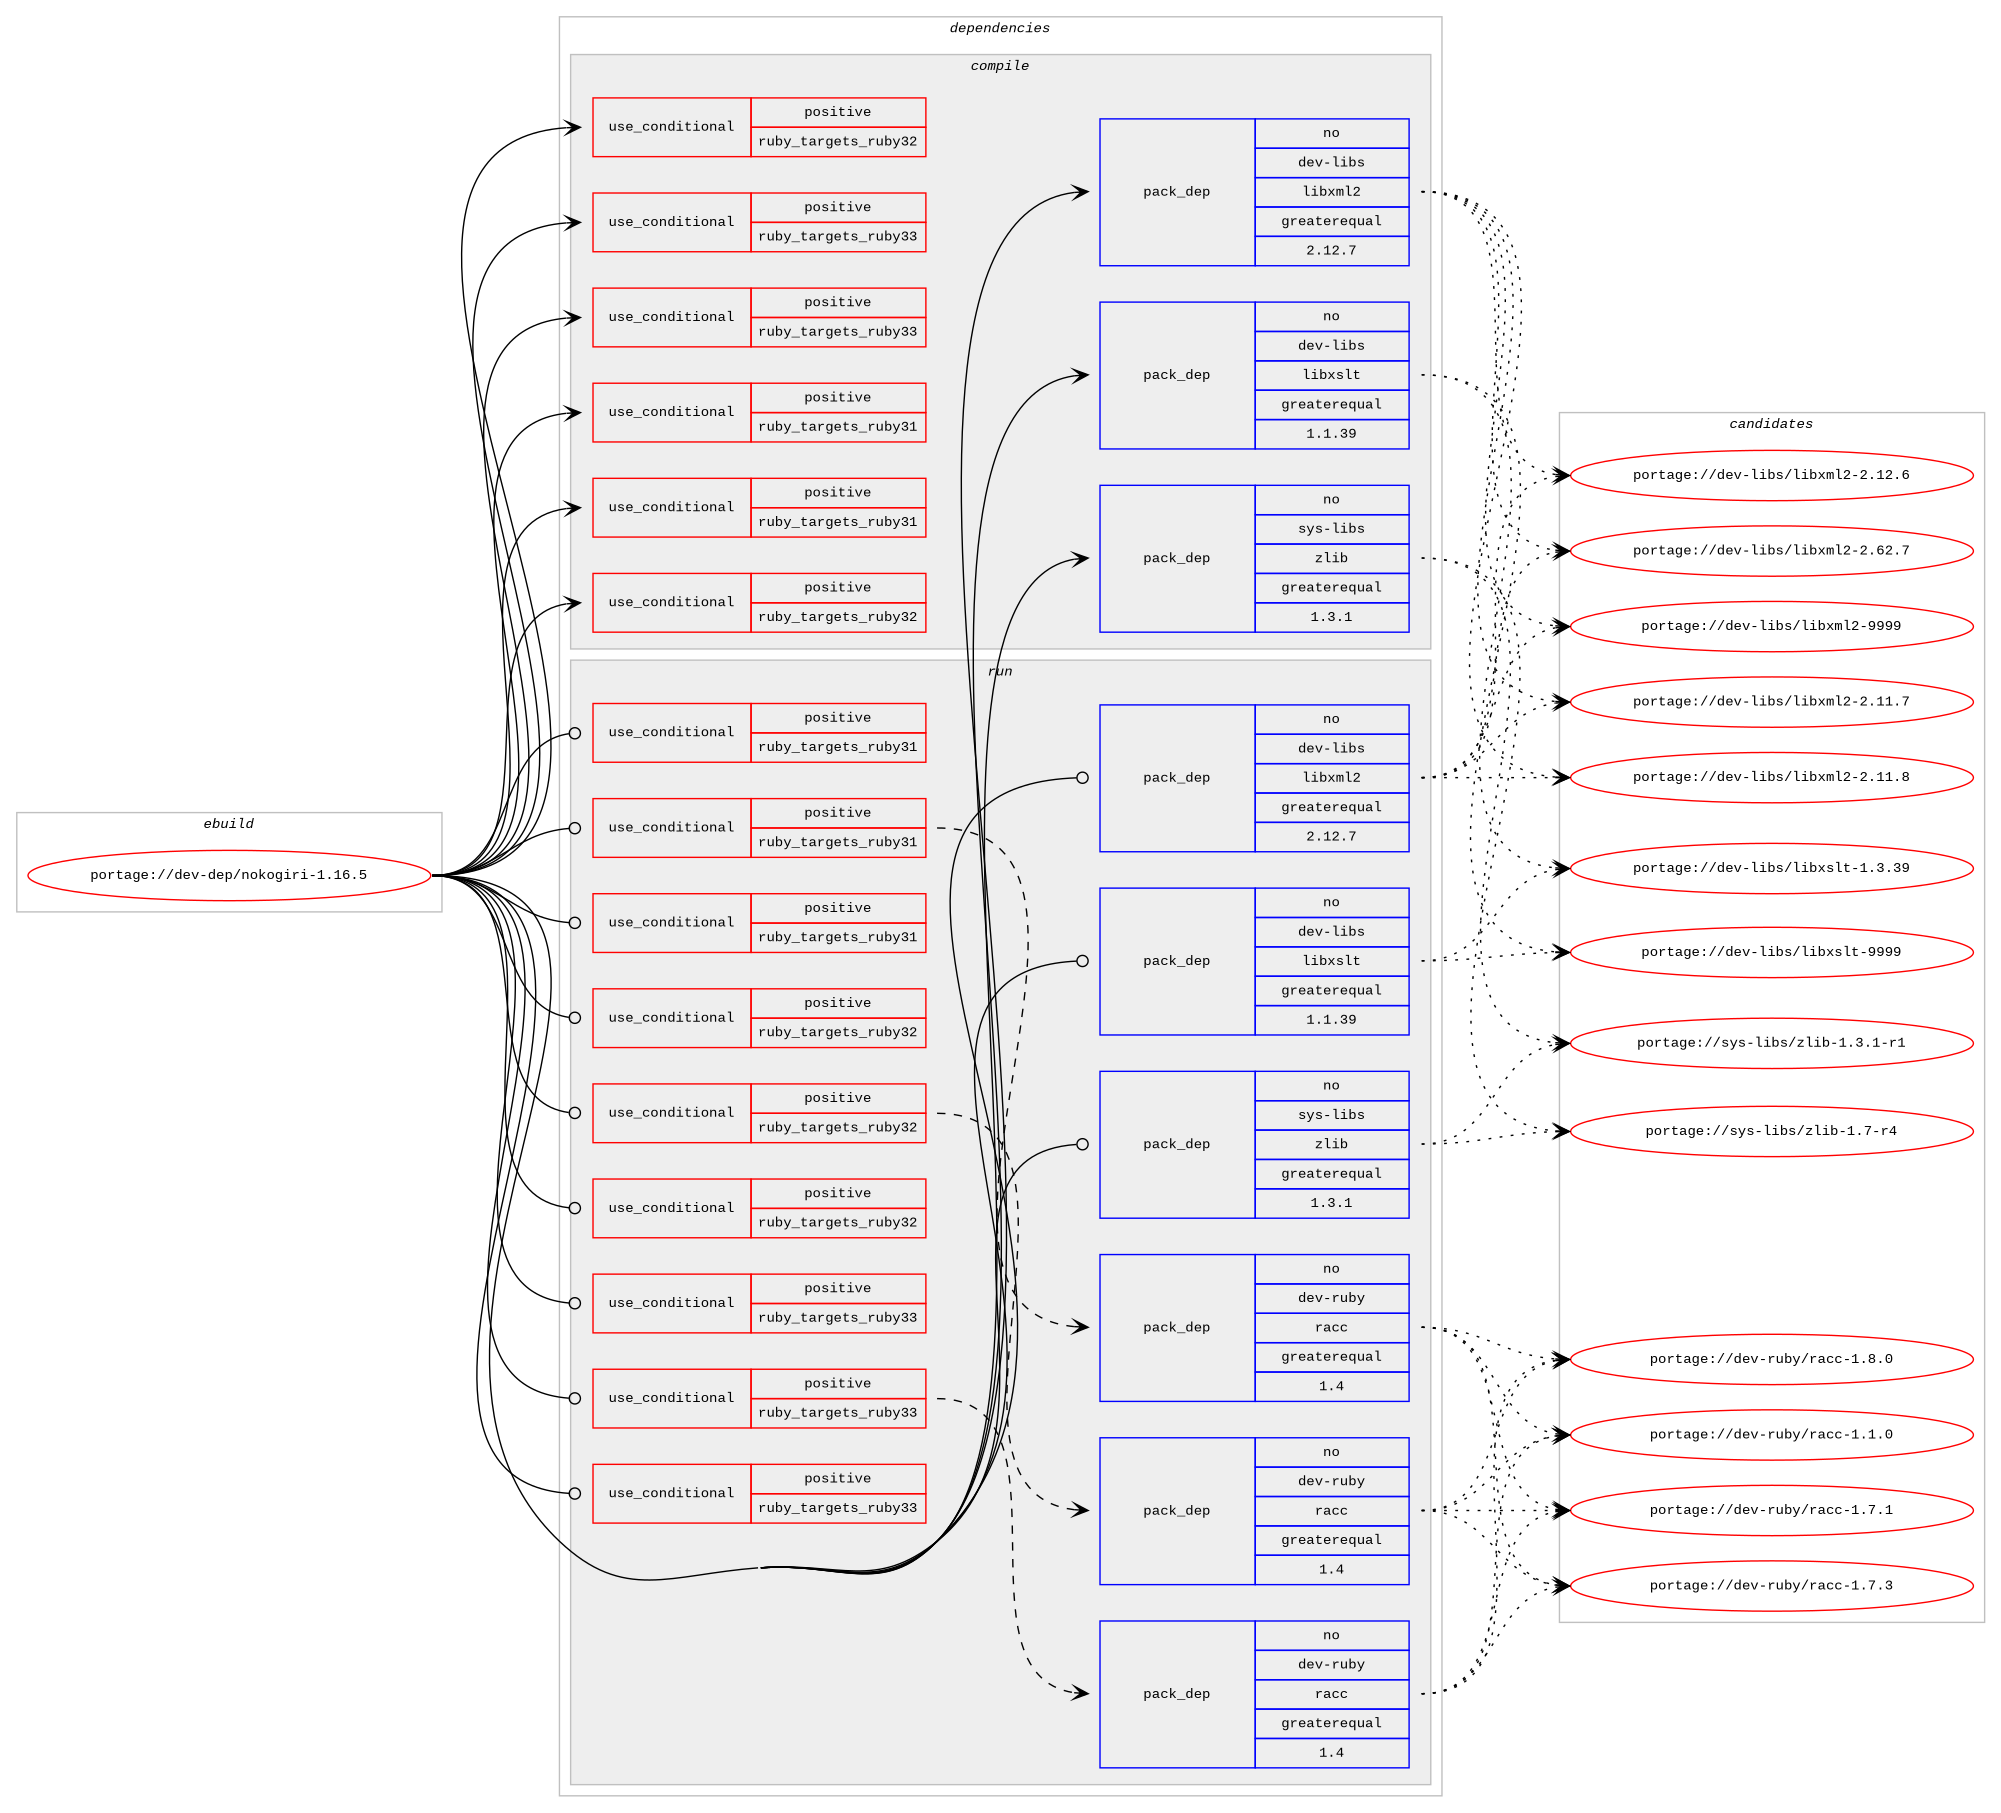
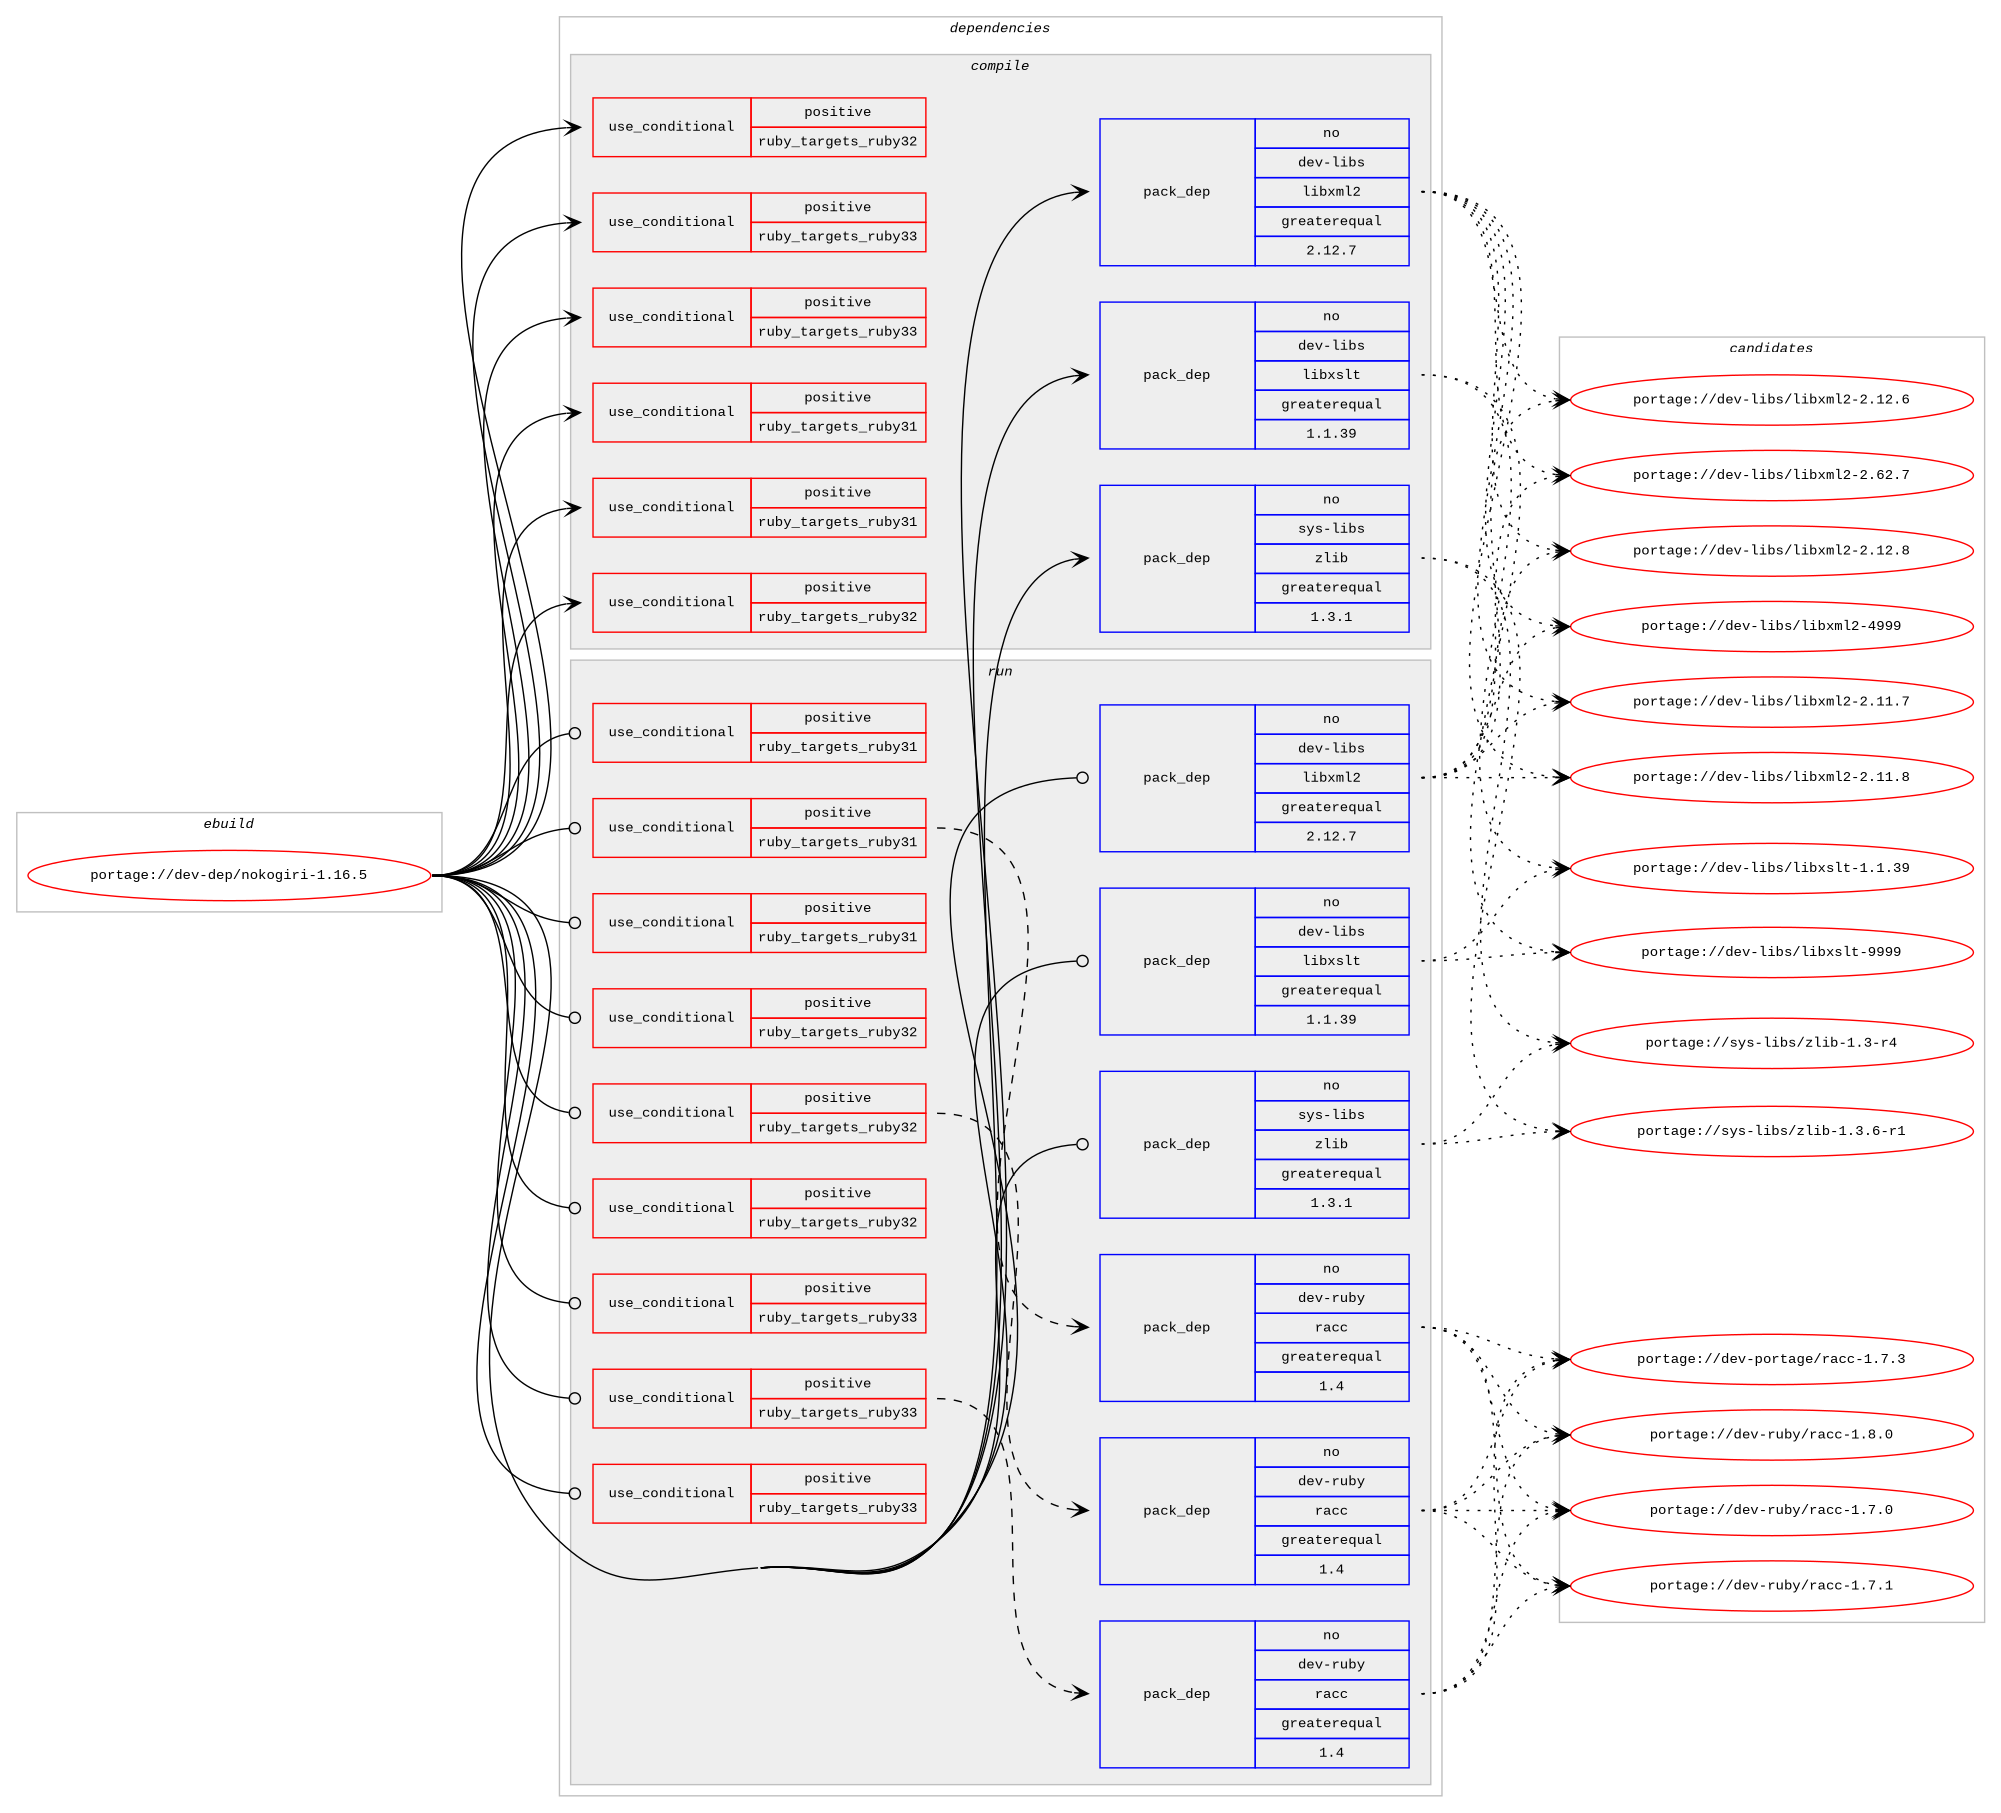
none -> (1772, 551)
(1772, 627) -> (1772, 627)
(1772, 869) -> (1772, 869)
(1772, 1043) -> (1772, 1131)
(1772, 1131) -> (1772, 1043)
(1772, 1435) -> (1772, 1511)
(1772, 1586) -> (1772, 1359)
